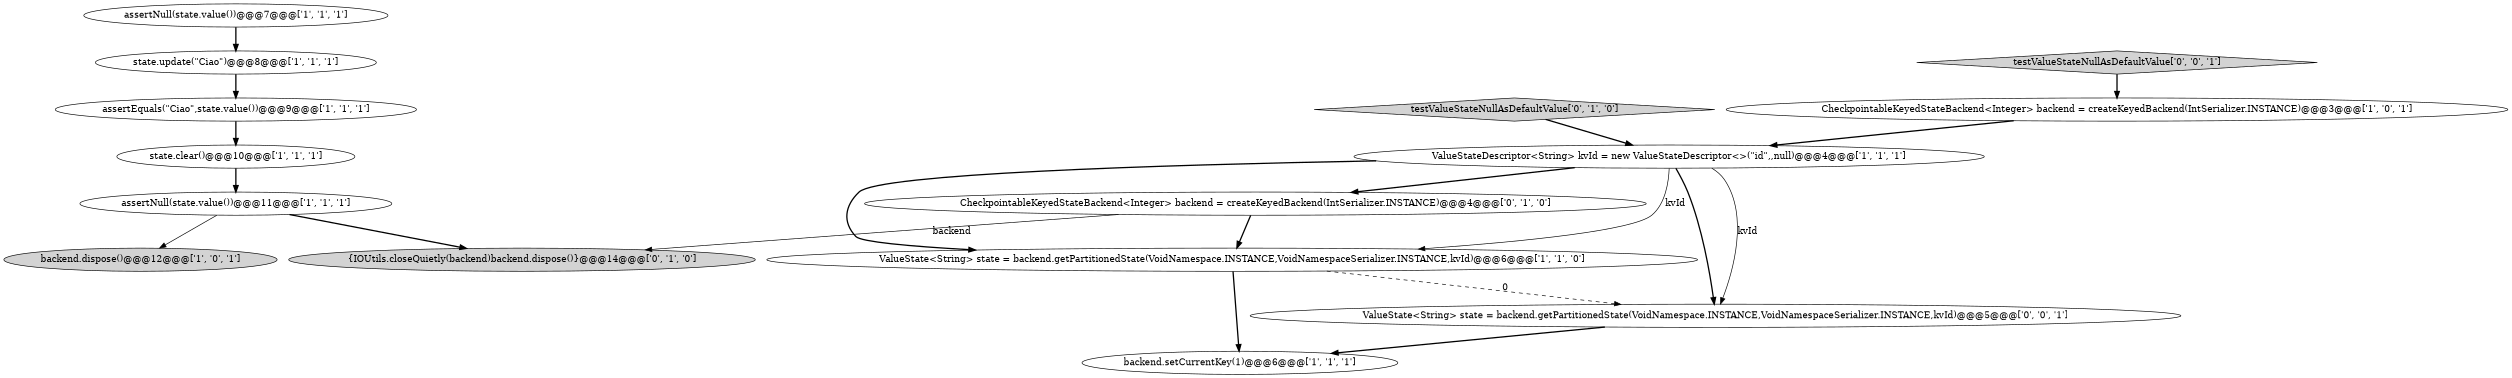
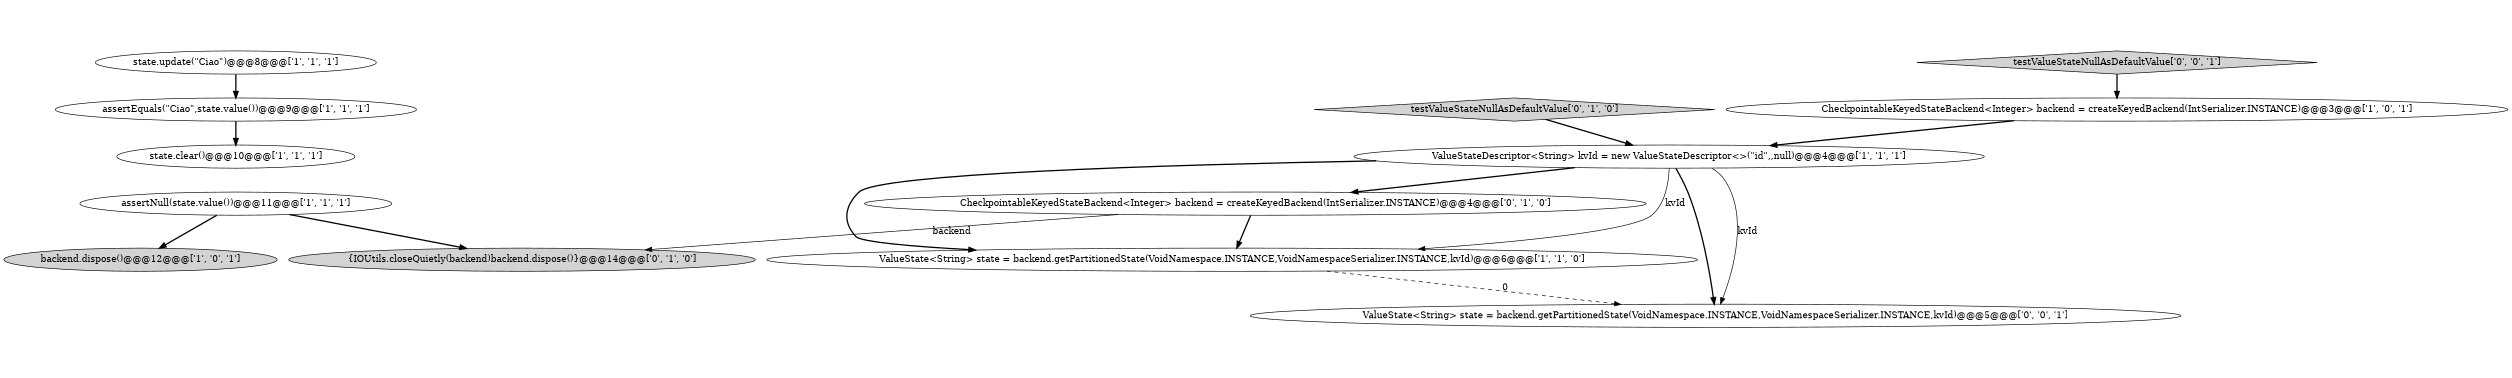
(236, 15) -> none
(236, 177) -> none
(191, 230) -> (191, 230)
(1240, 363) -> none
